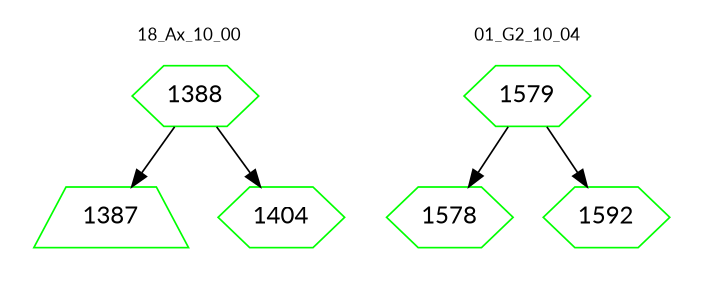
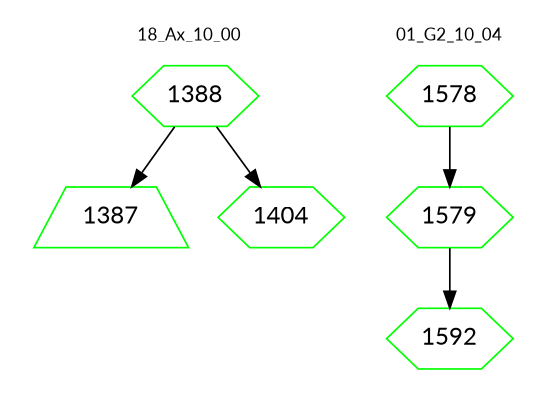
(493, 150) -> (450, 148)
